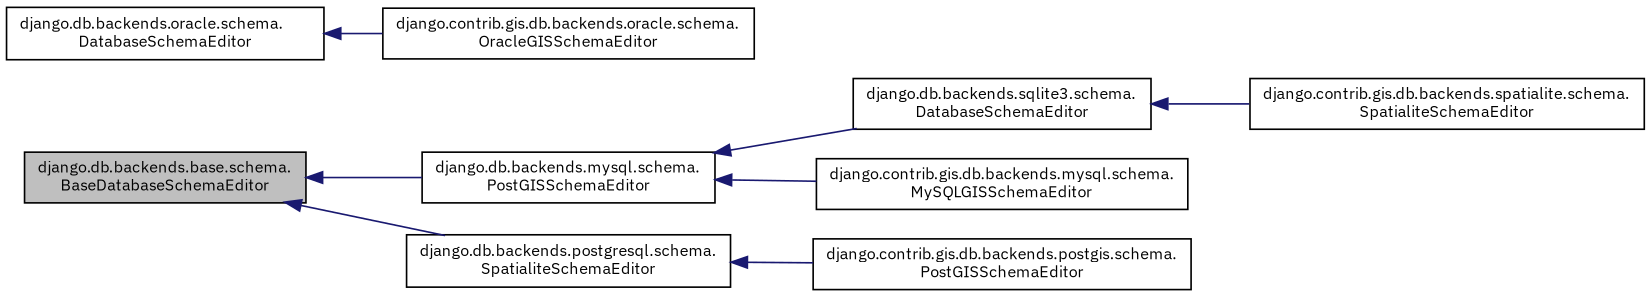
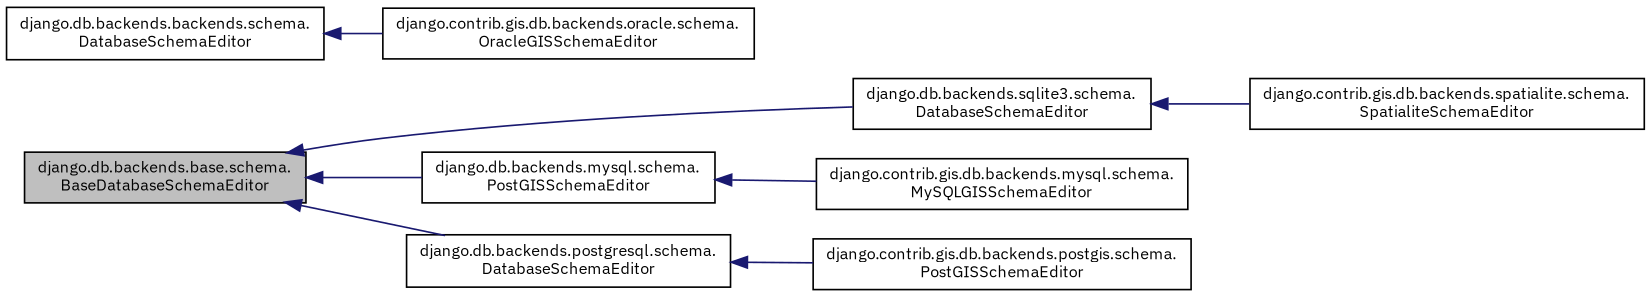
(165, 34) -> (165, 34)
(794, 139) -> (577, 120)
(569, 261) -> (569, 261)
